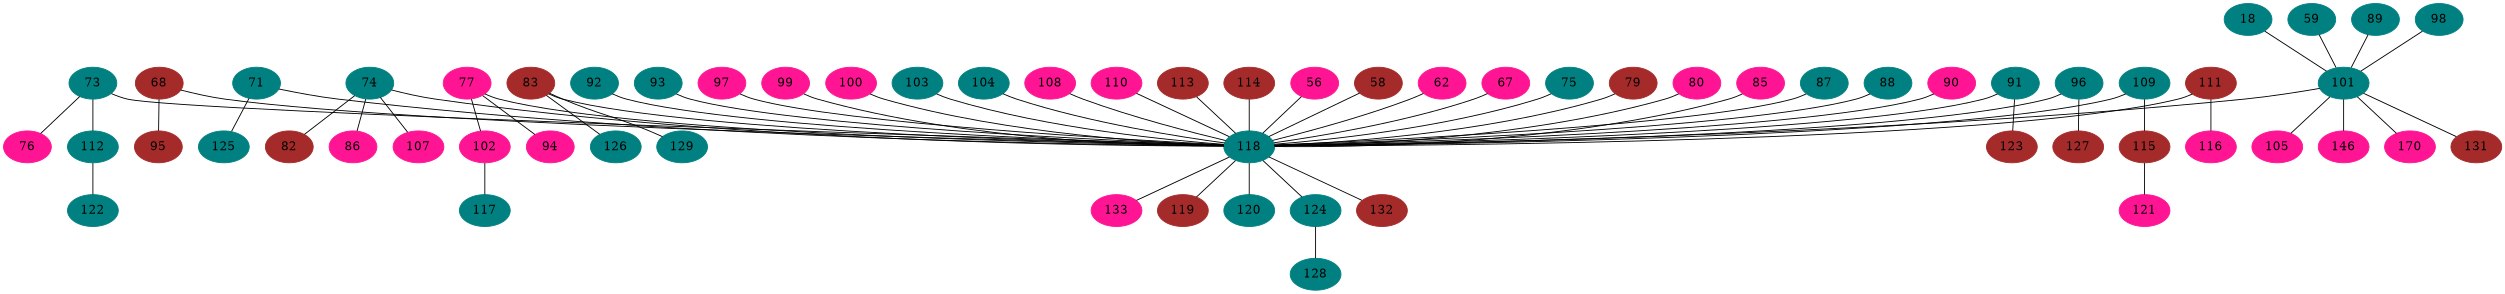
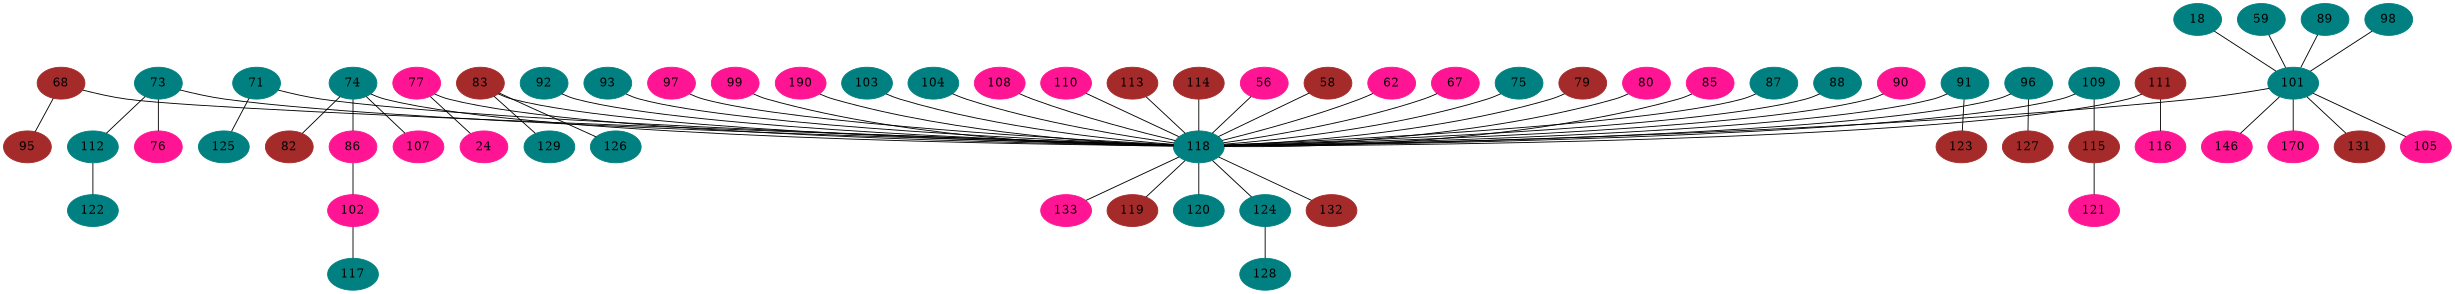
(851, 83) -> (801, 83)
(476, 115) -> (353, 179)
(550, 147) -> (484, 147)
